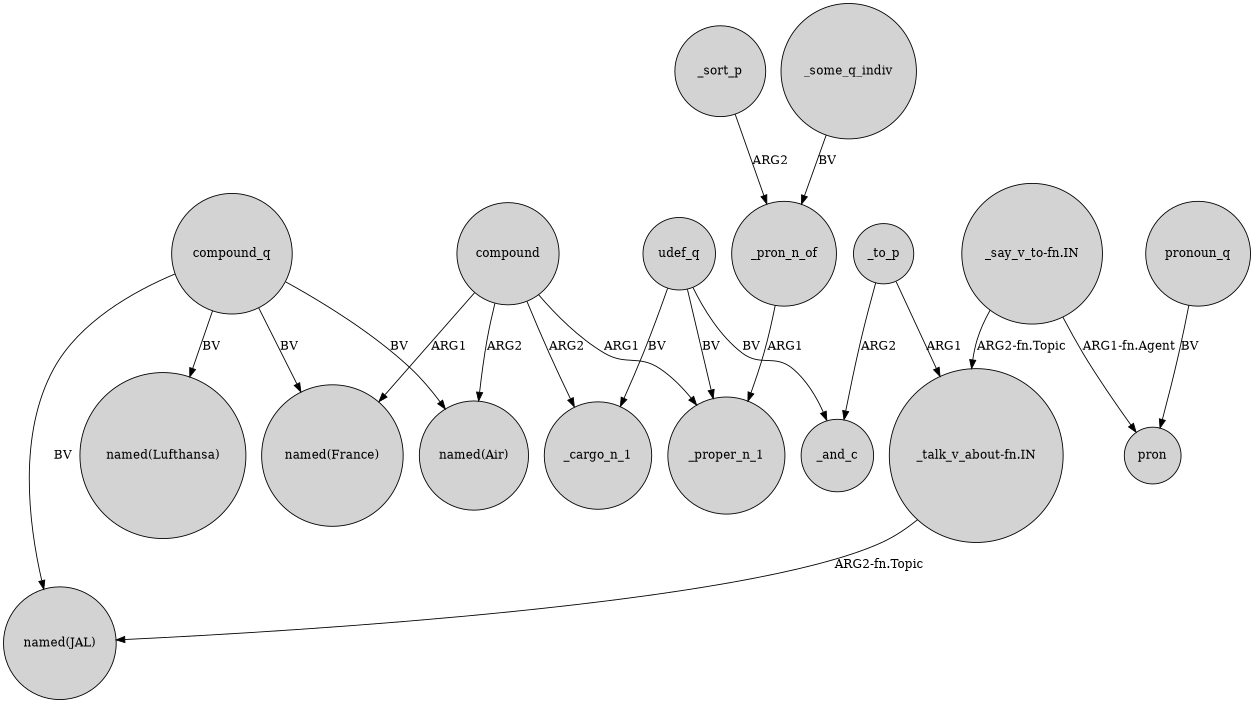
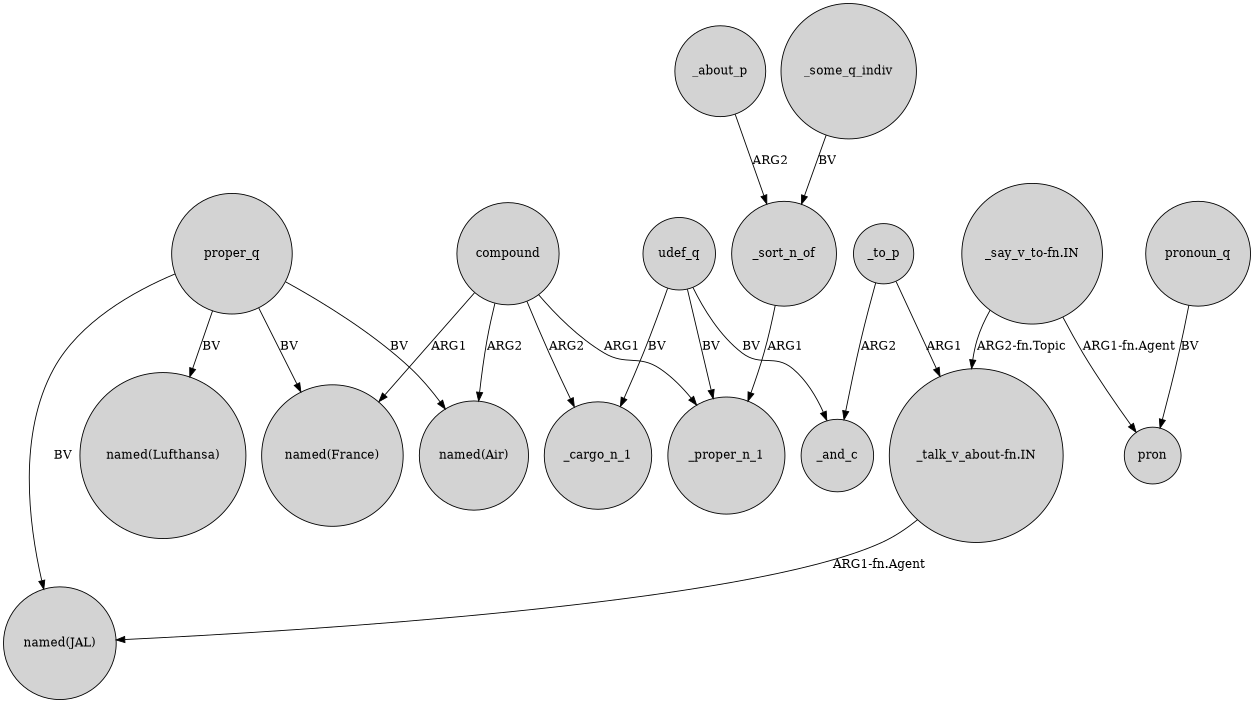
(720, 71) -> (720, 71)
(232, 254) -> (232, 254)
(784, 254) -> (784, 254)
(879, 565) -> (879, 565)
